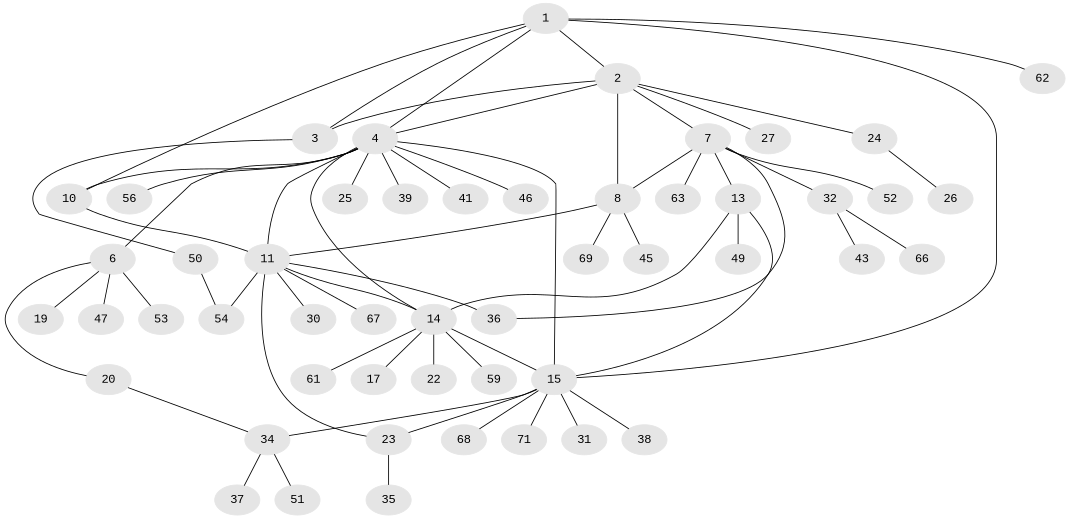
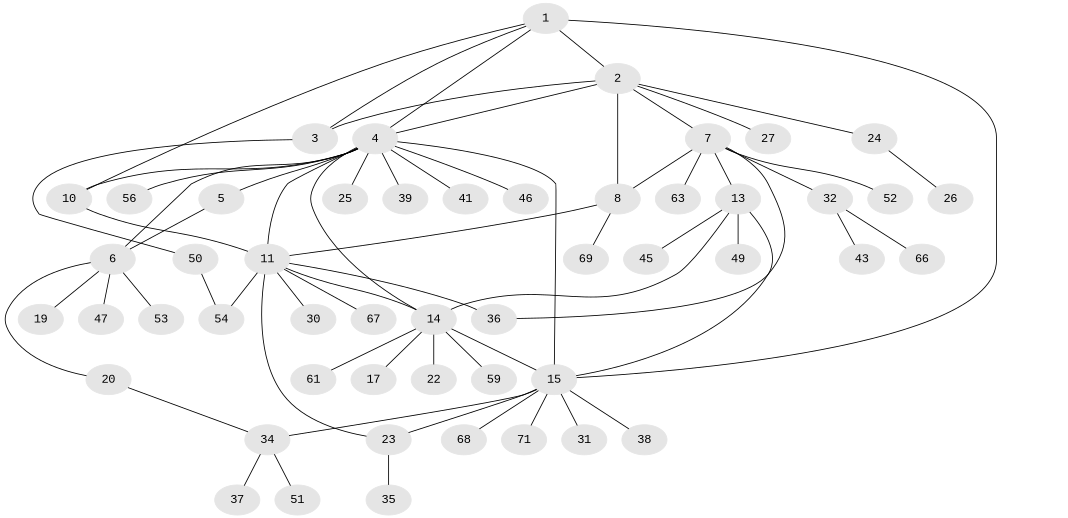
(1042, 79) -> none
none -> (221, 199)
(632, 229) -> (692, 229)
